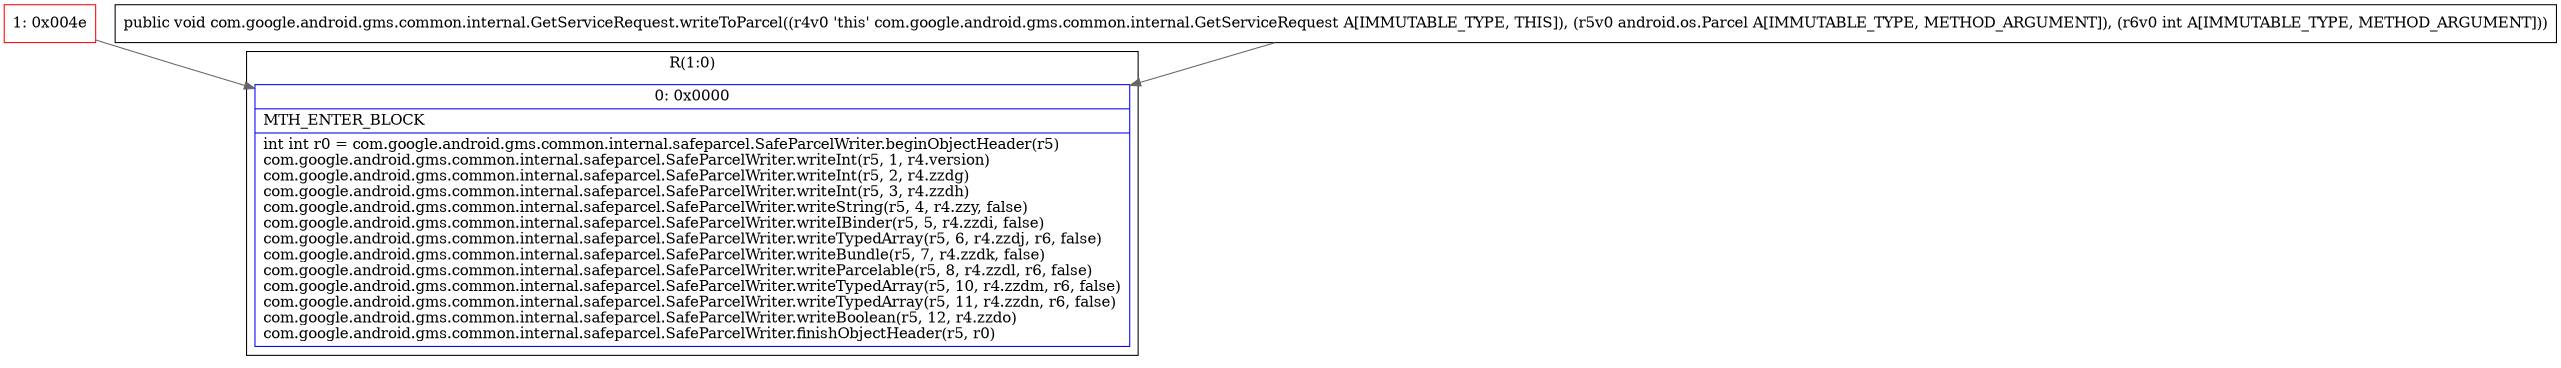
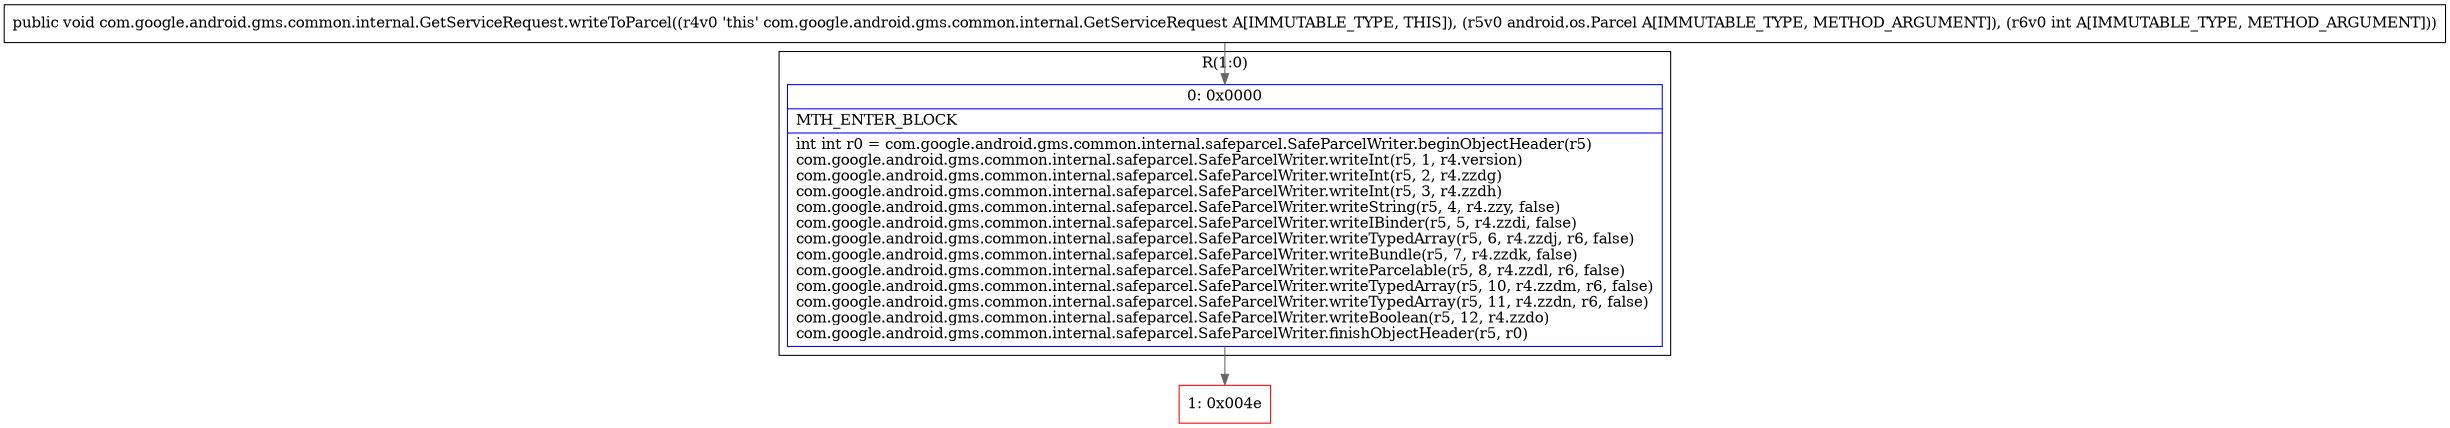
(170, 63) -> (1225, 362)
